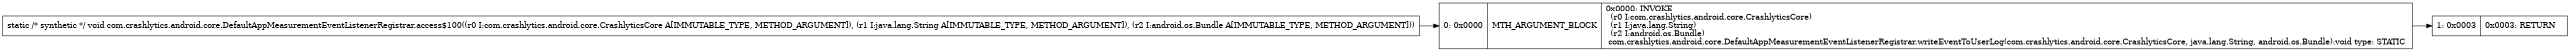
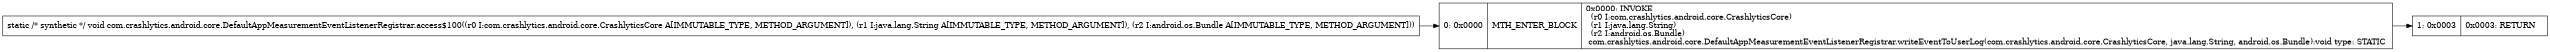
(1544, 26) -> (1535, 26)
